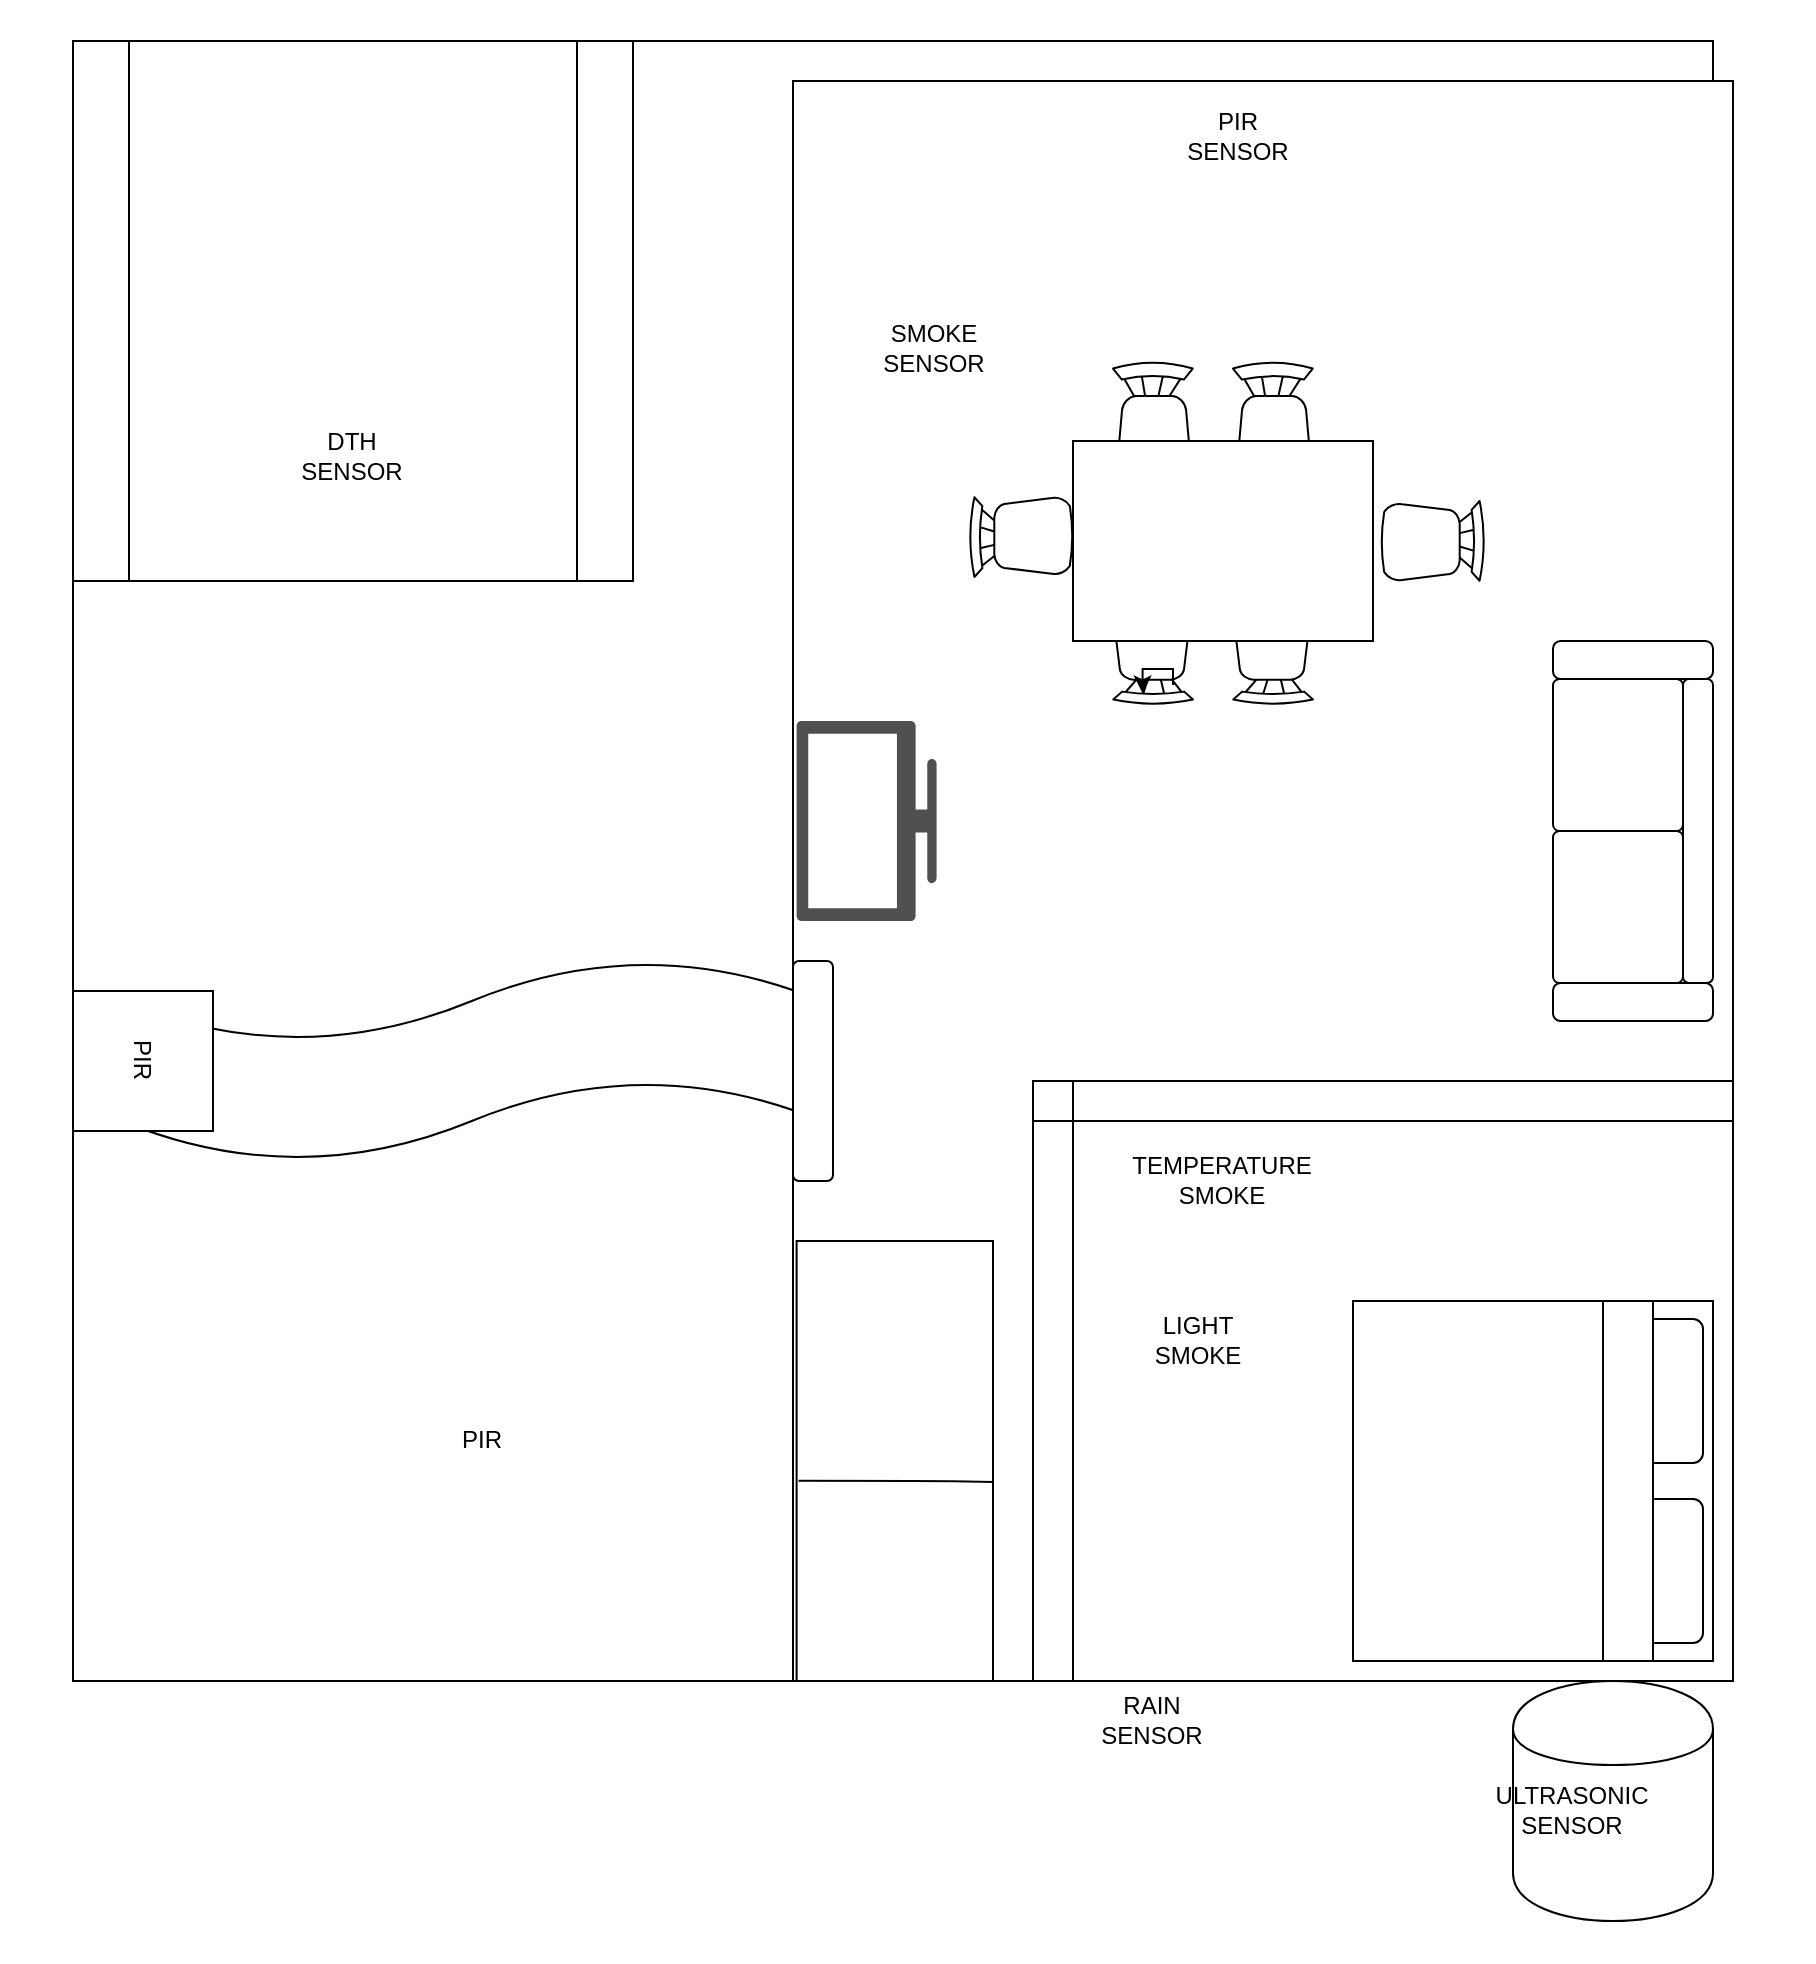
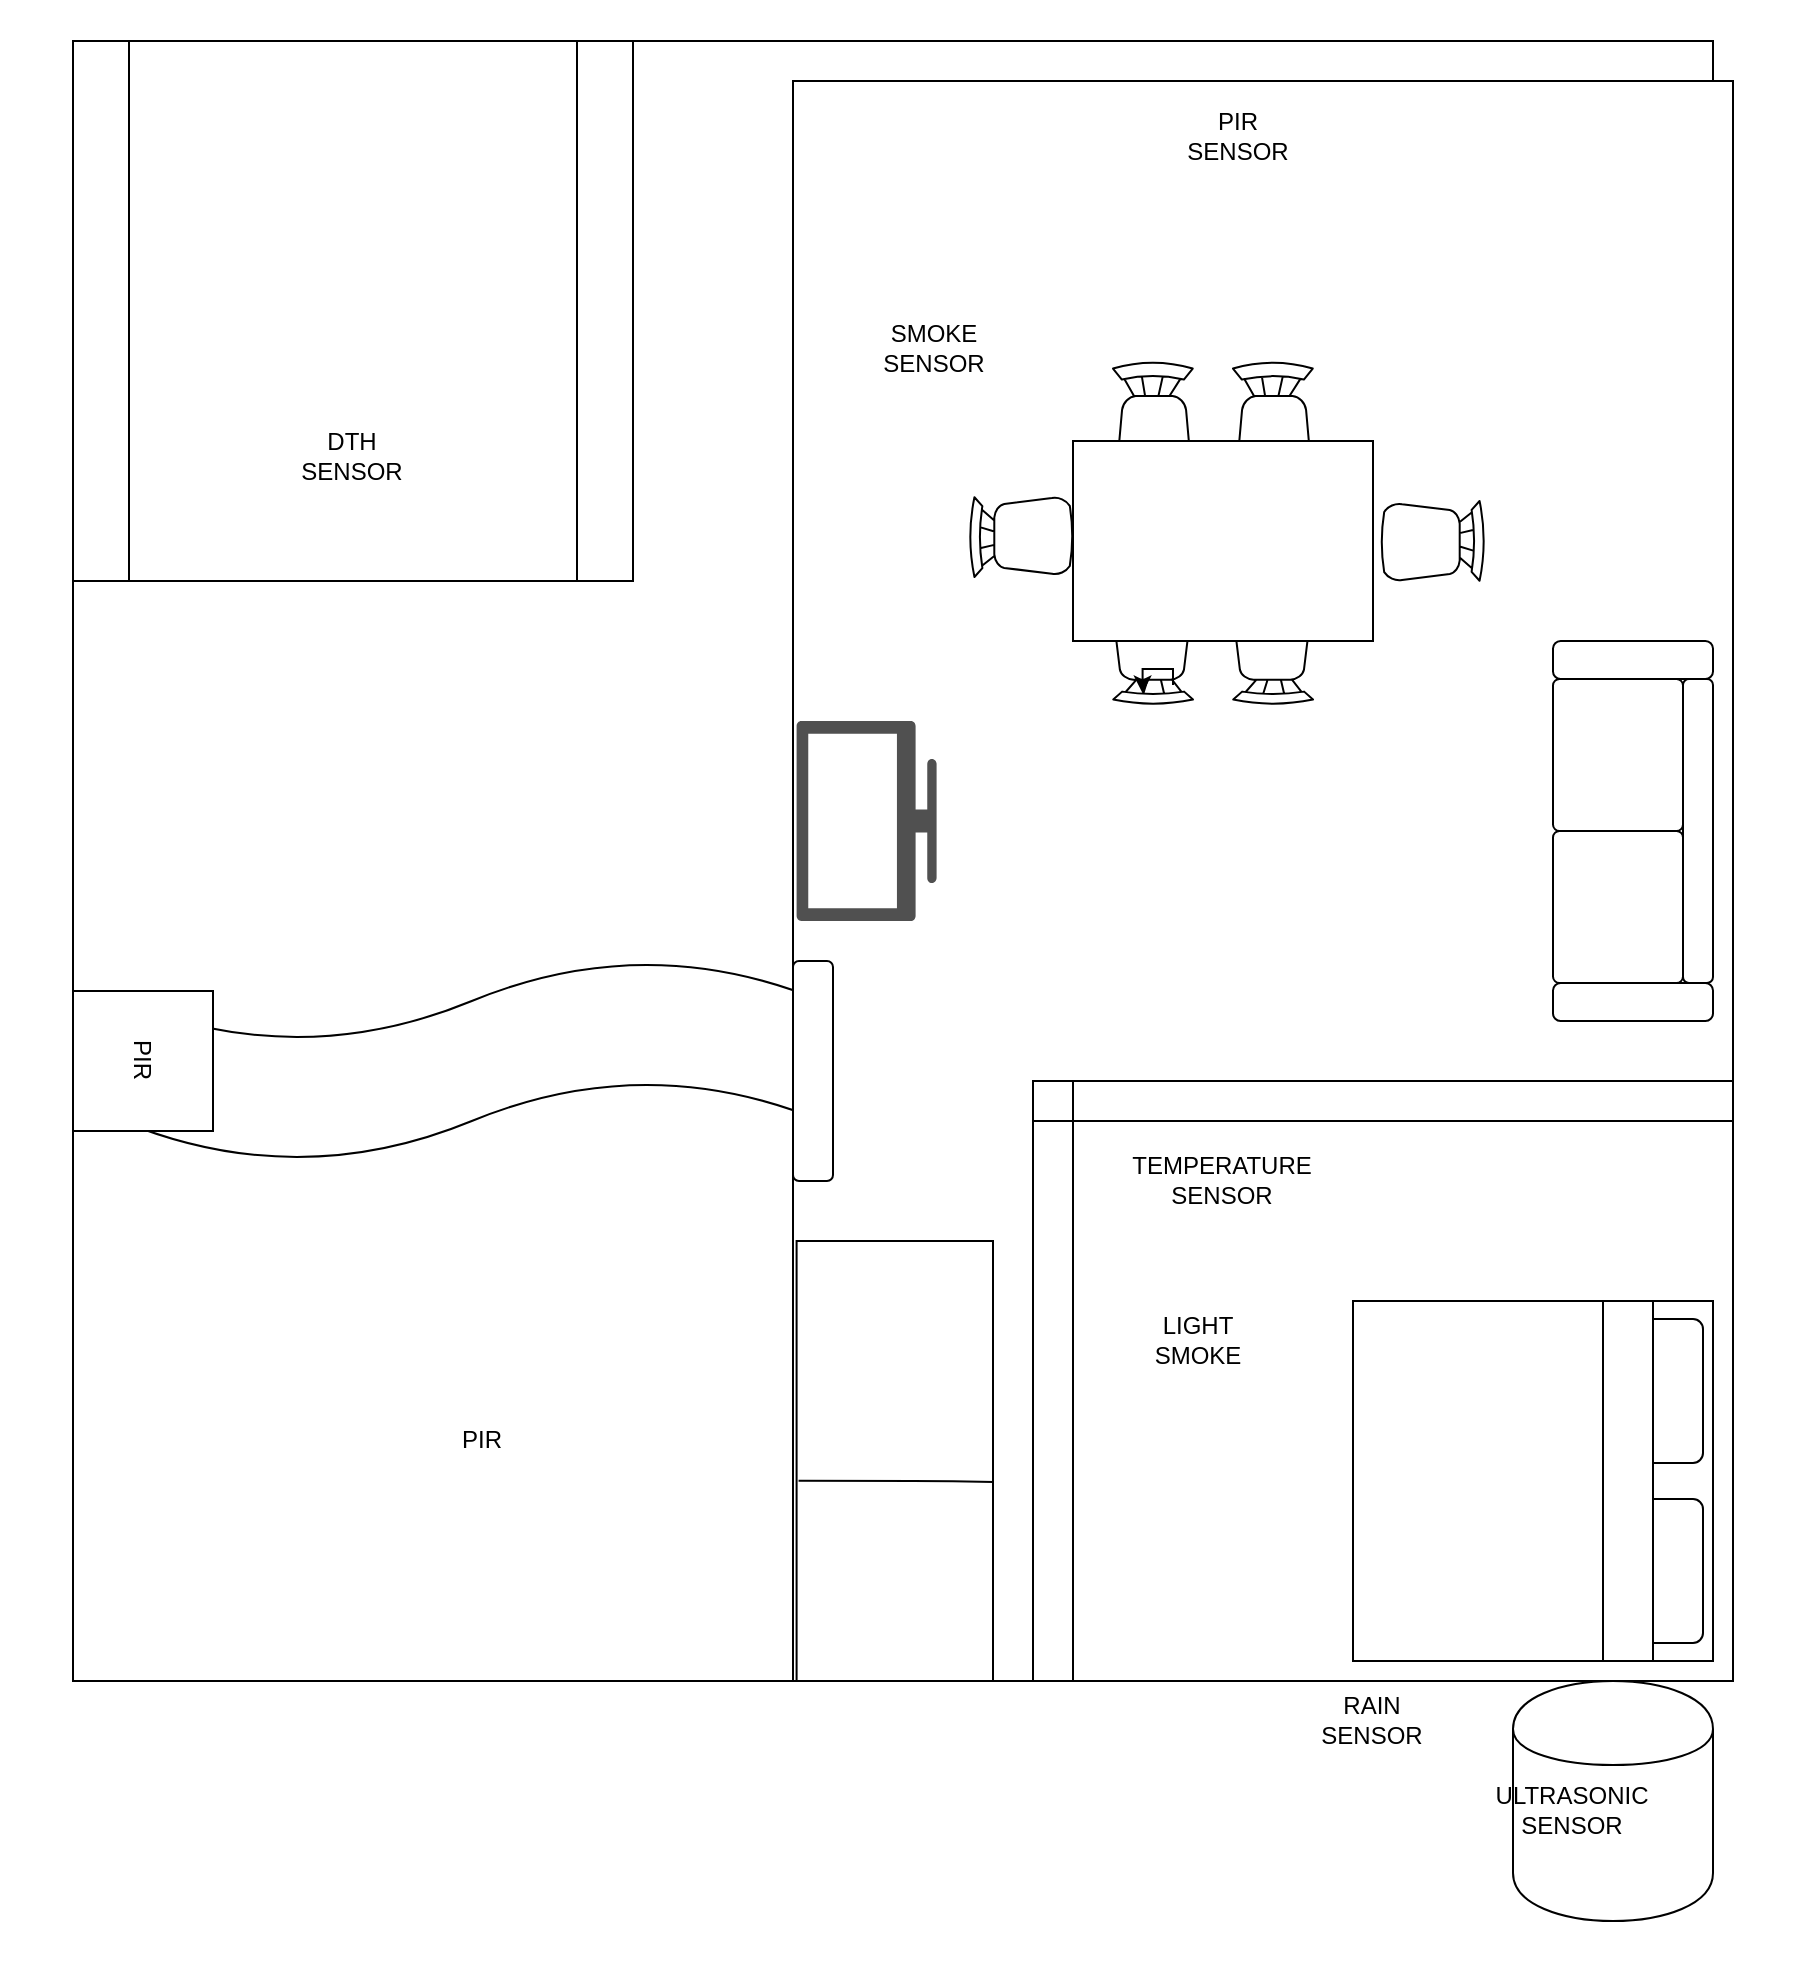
(1223, 1181) -> (1223, 1181)
(1153, 1721) -> (1373, 1721)
